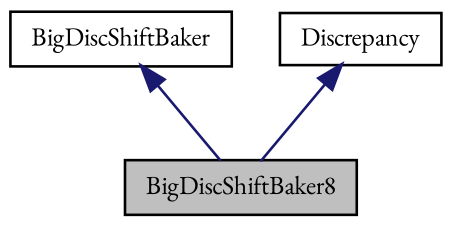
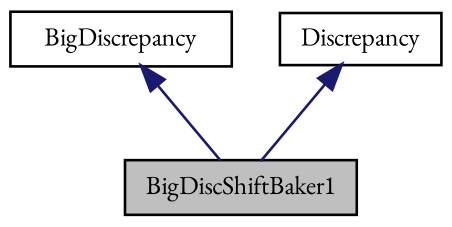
(121, 39) -> (121, 39)
(241, 188) -> (241, 188)
